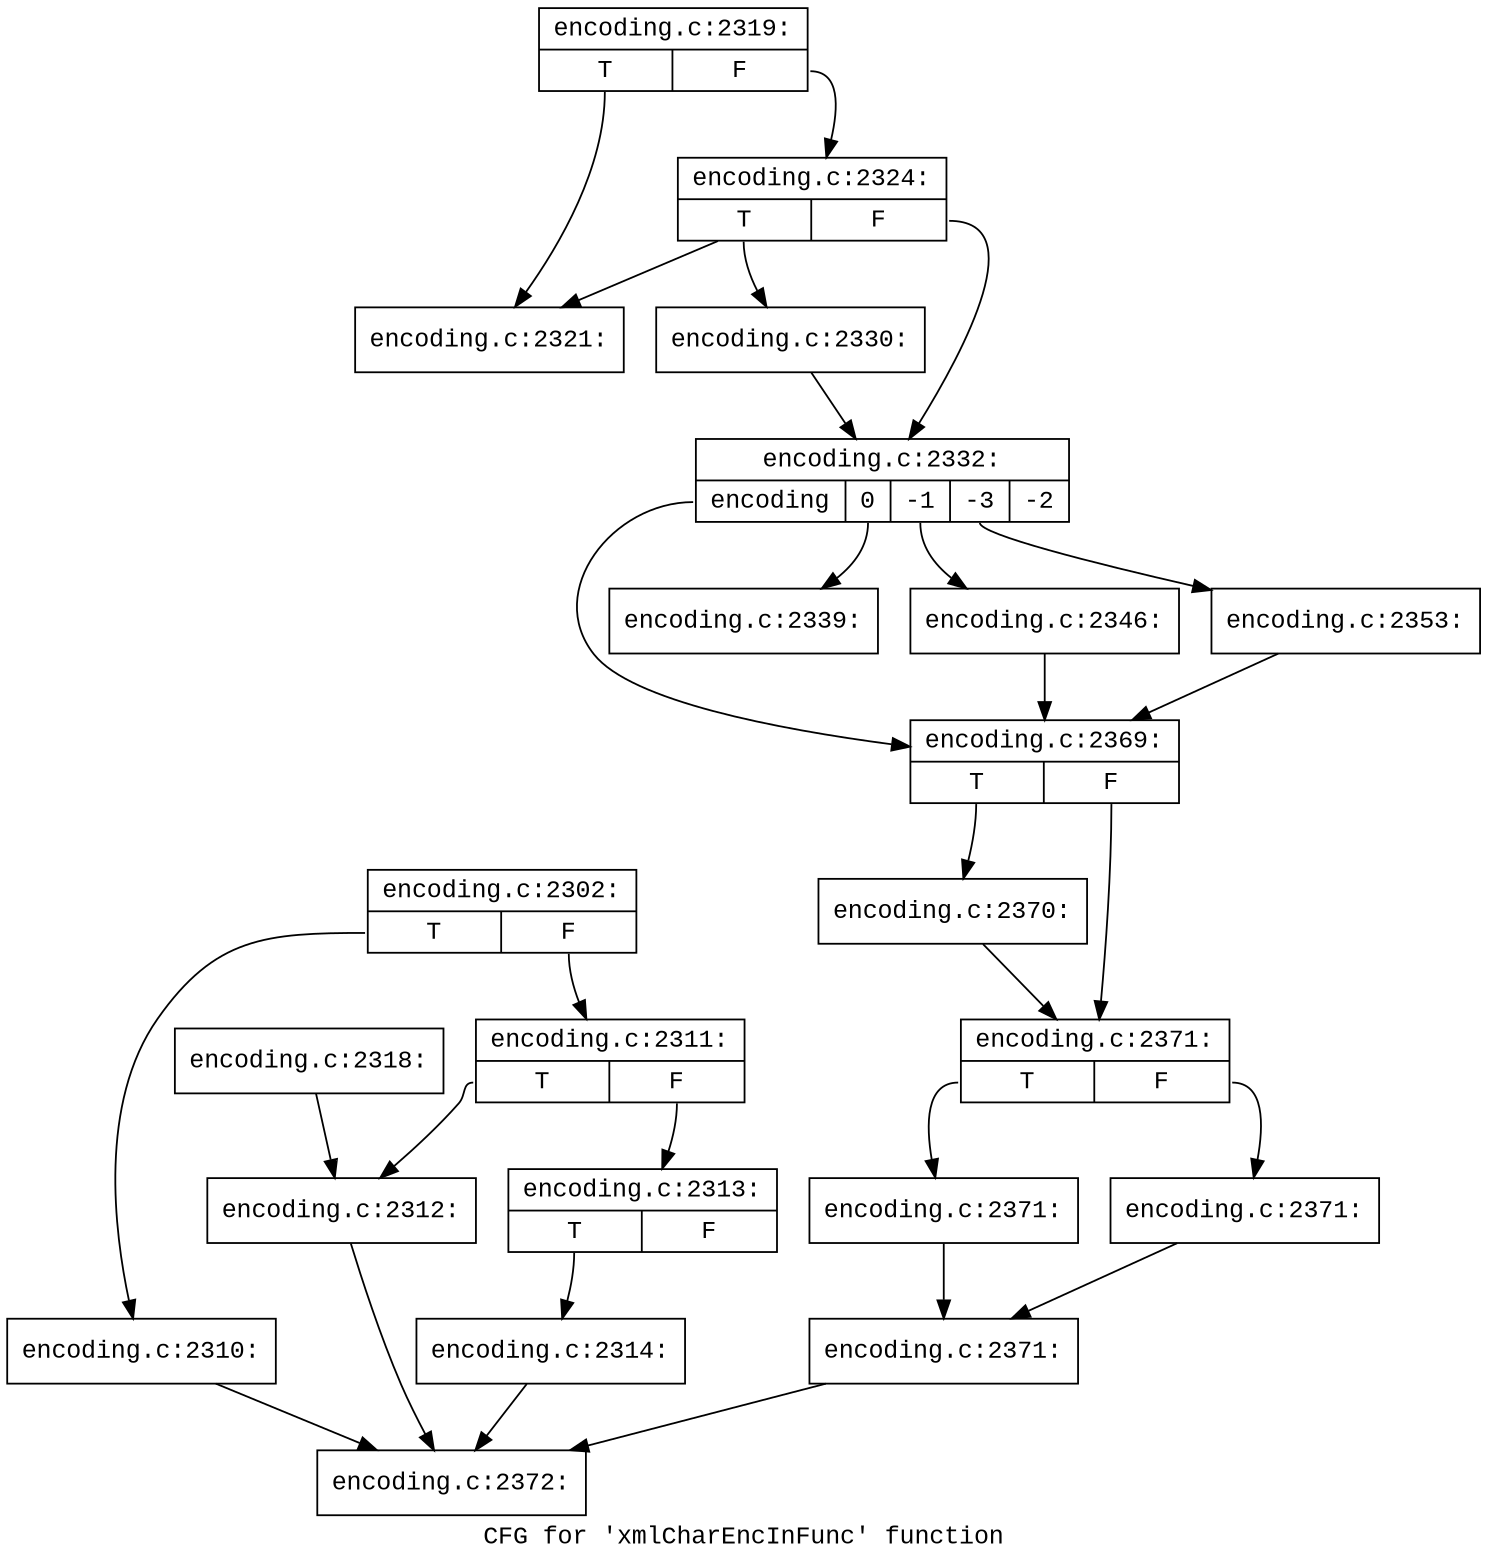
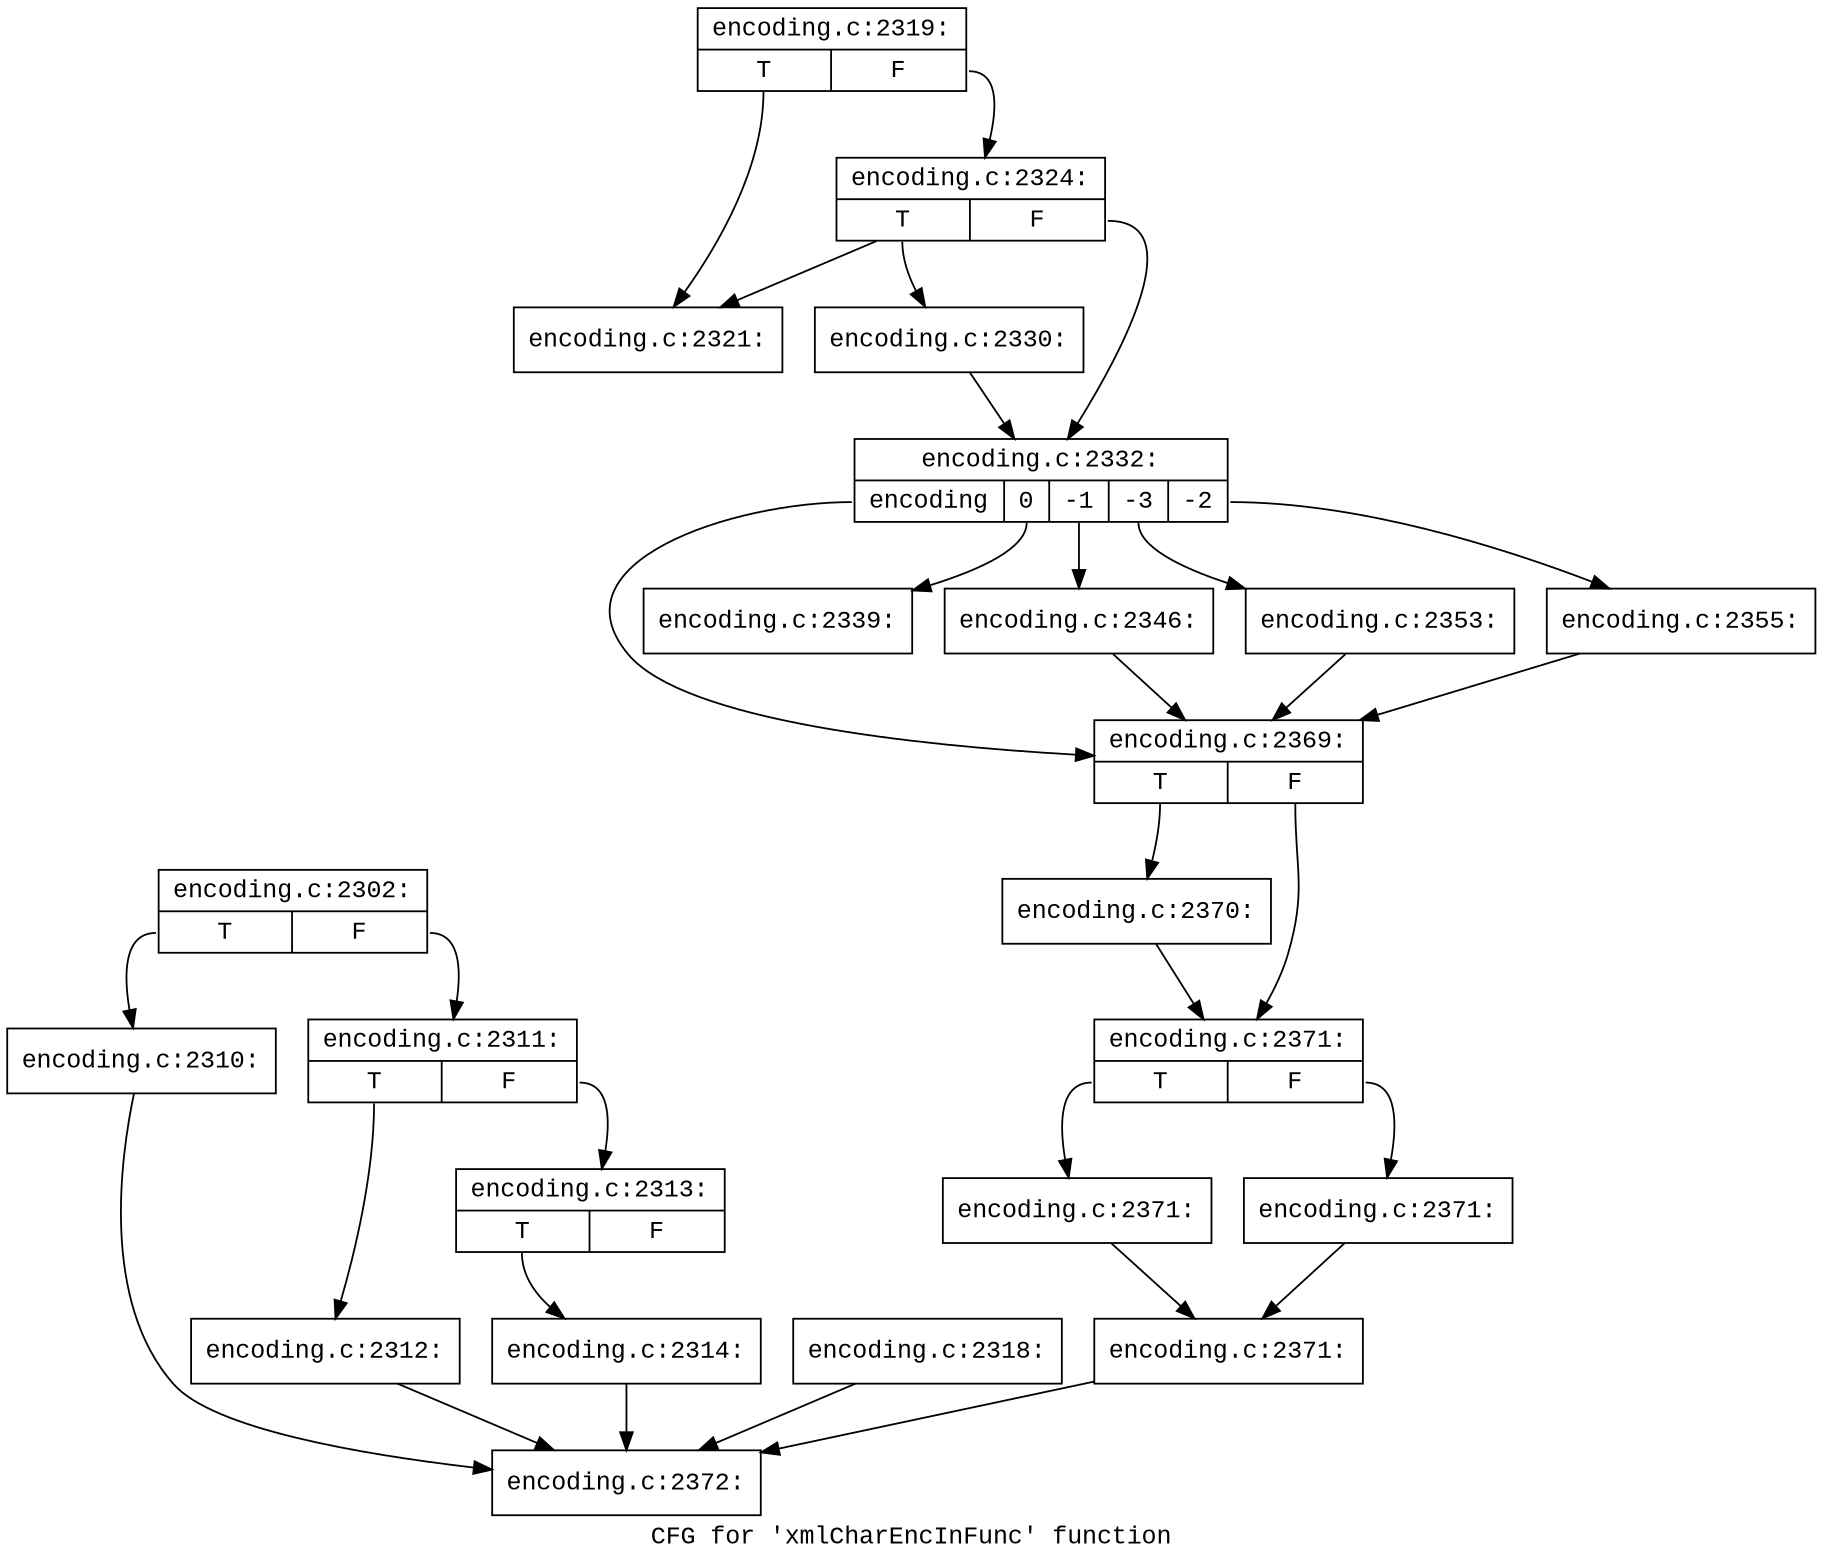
none -> (1681, 621)
(323, 1127) -> (786, 1413)
